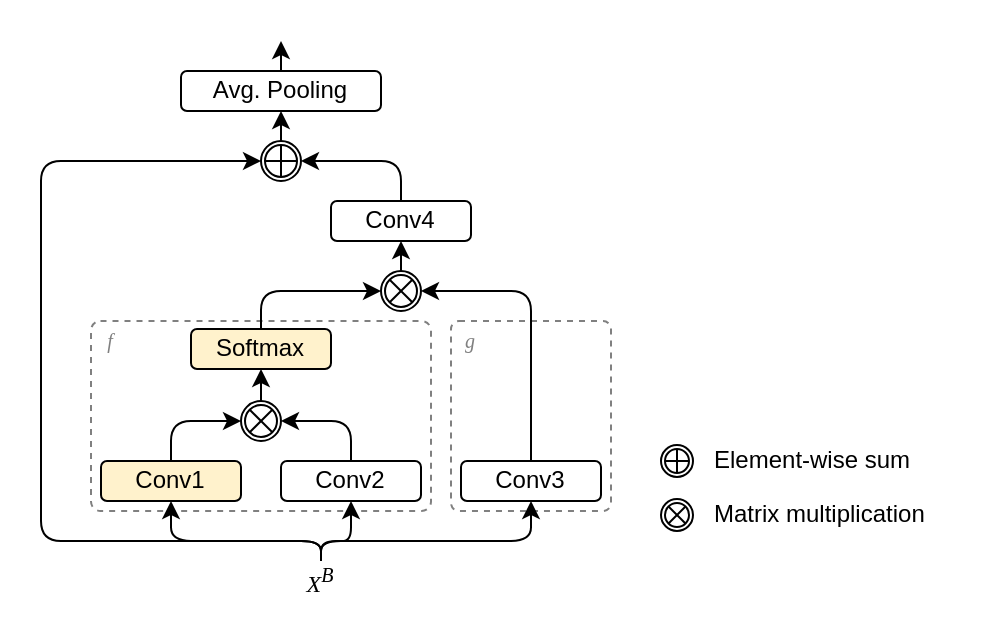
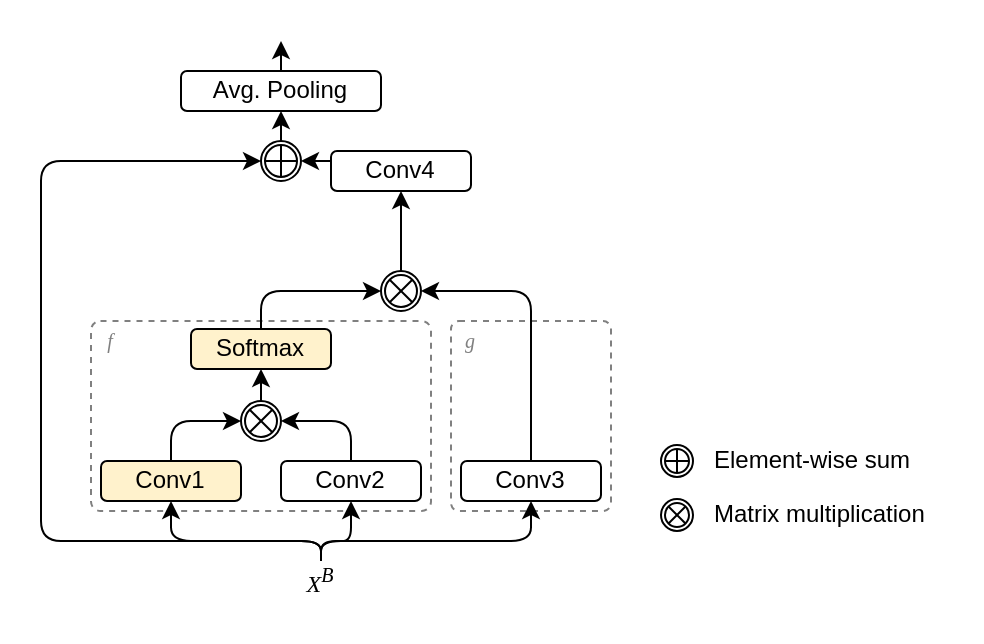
(401, 221) -> (401, 171)
